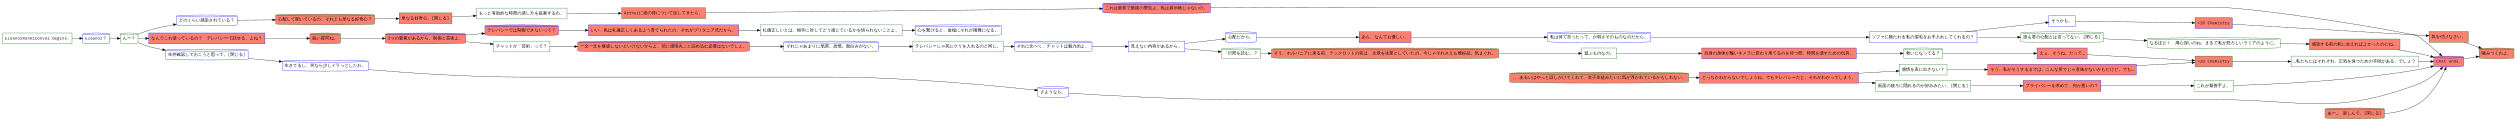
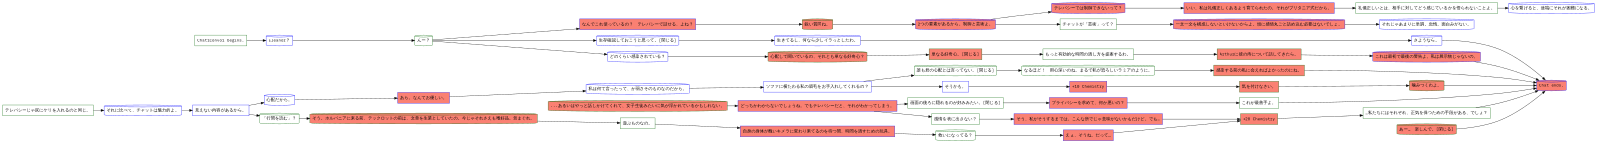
(37, 38) -> (221, 41)
(894, 47) -> none
(2470, 58) -> (1489, 86)
